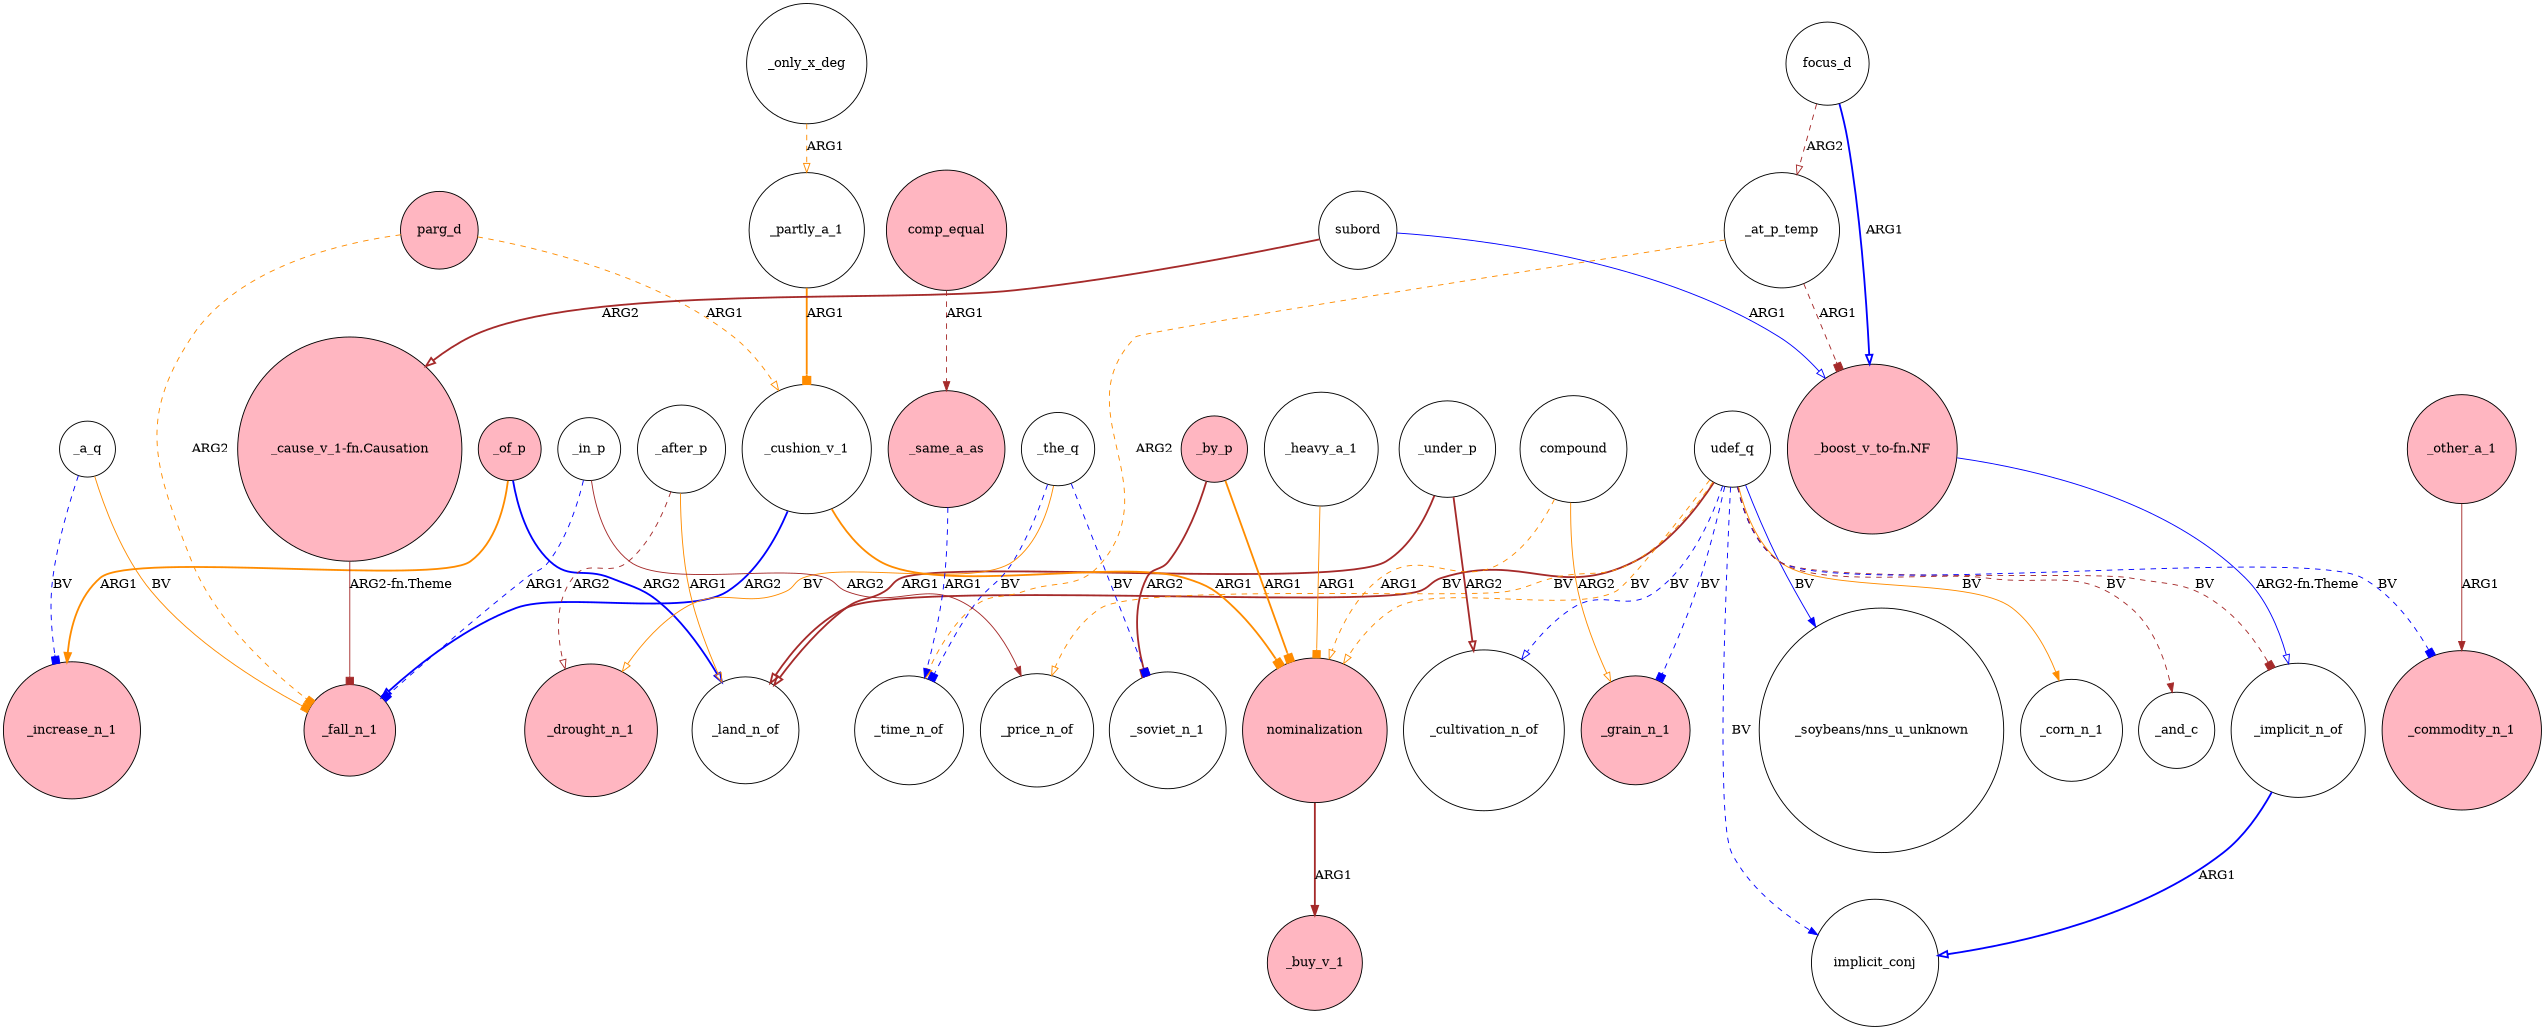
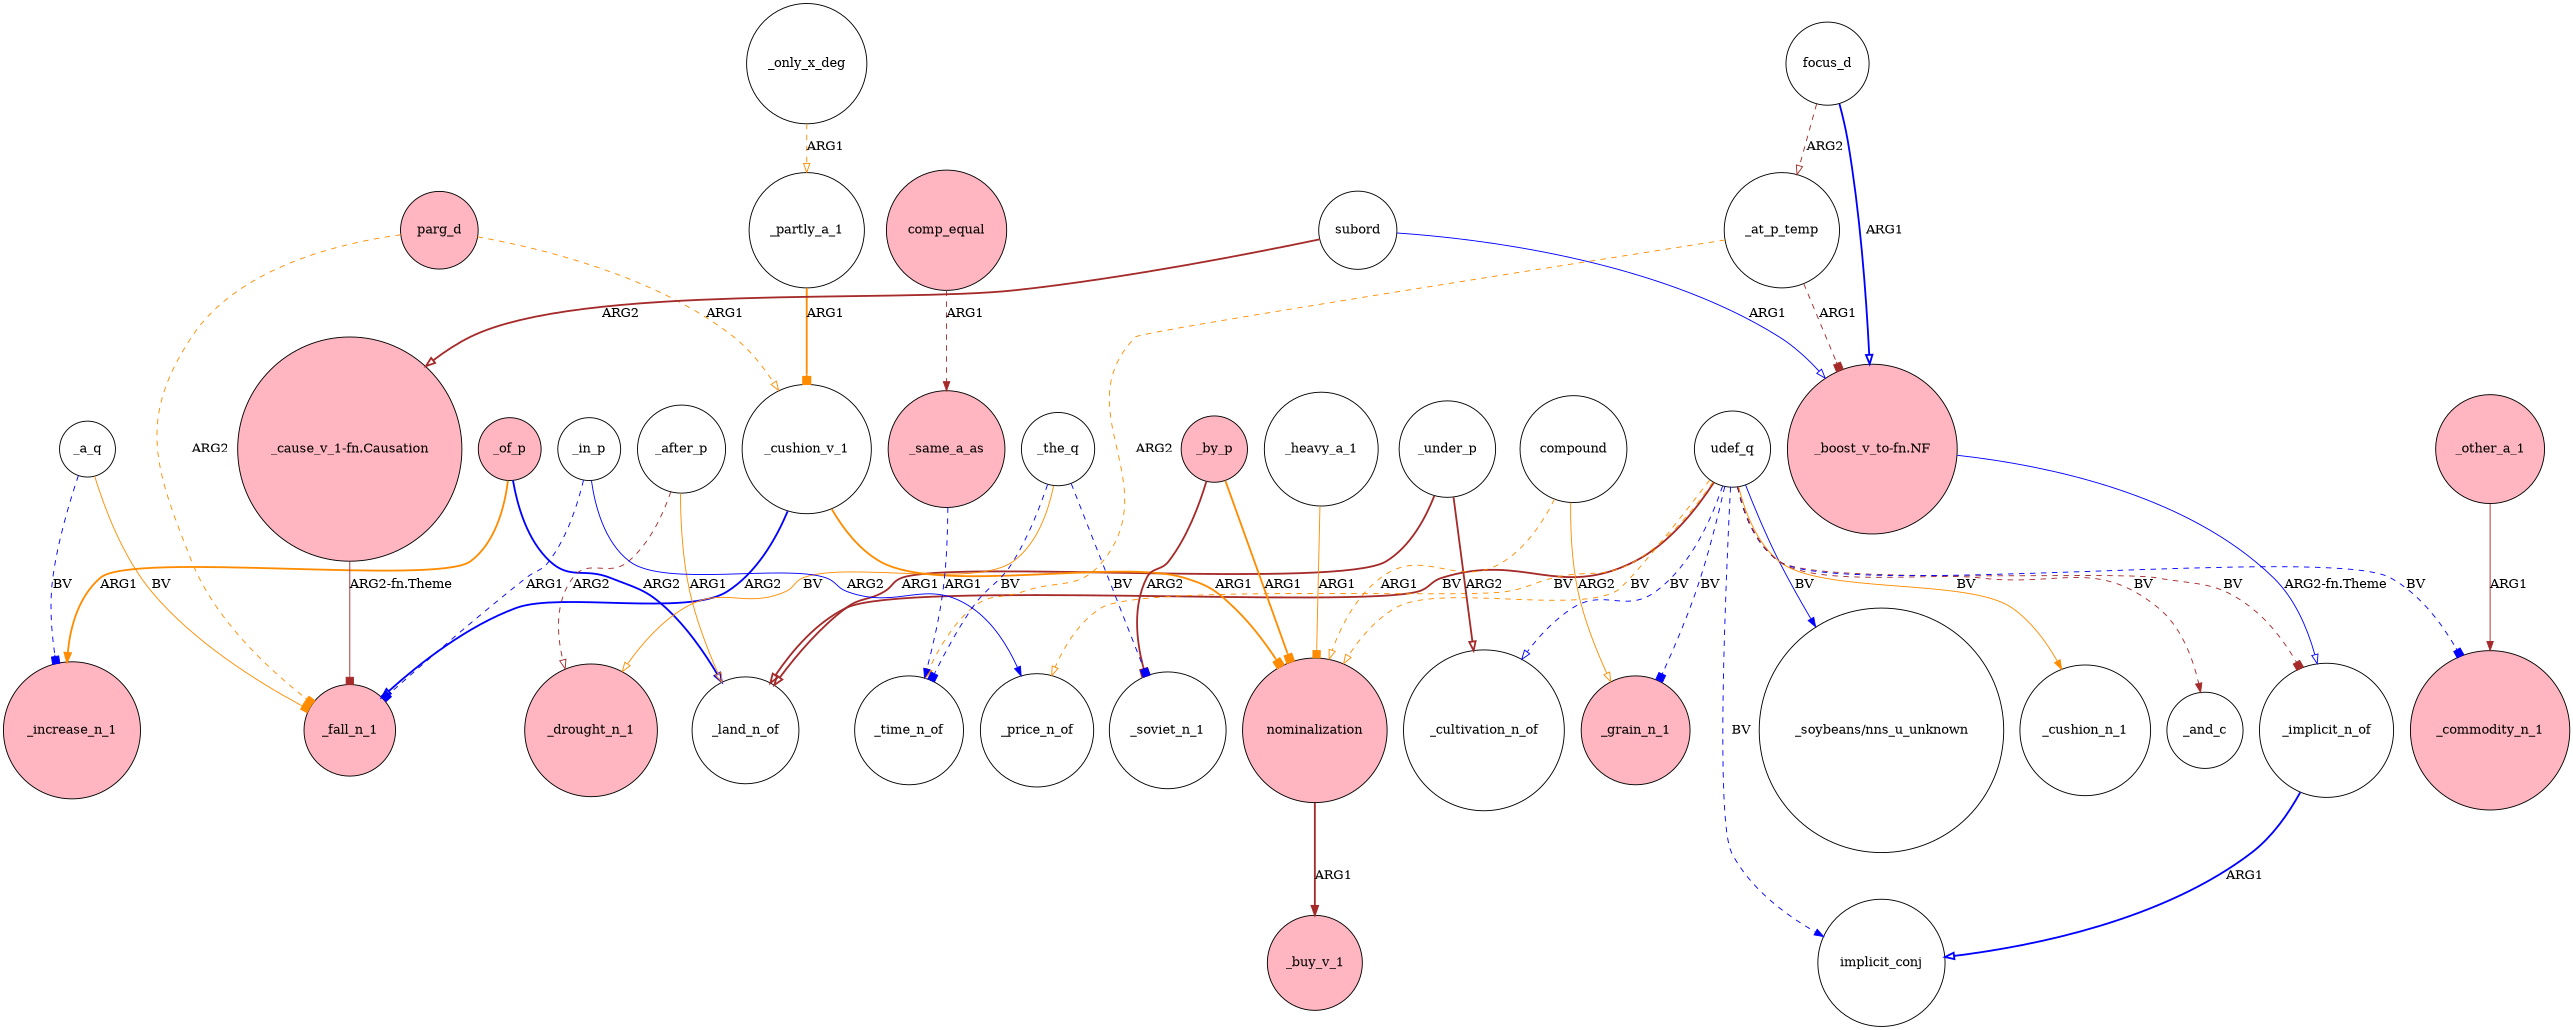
(796, 574) -> (796, 574)
(2072, 730) -> (2085, 730)
